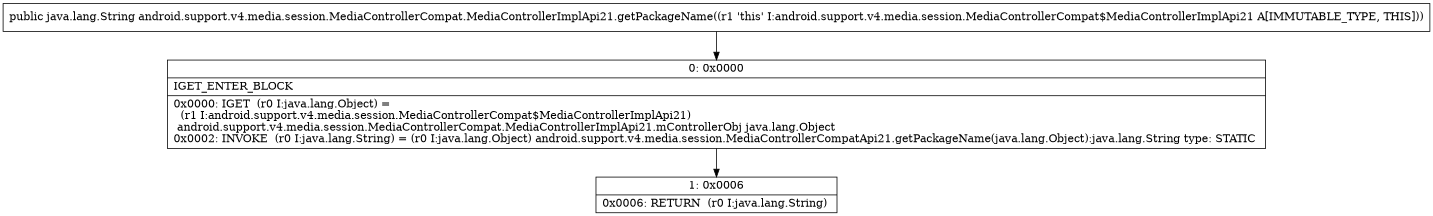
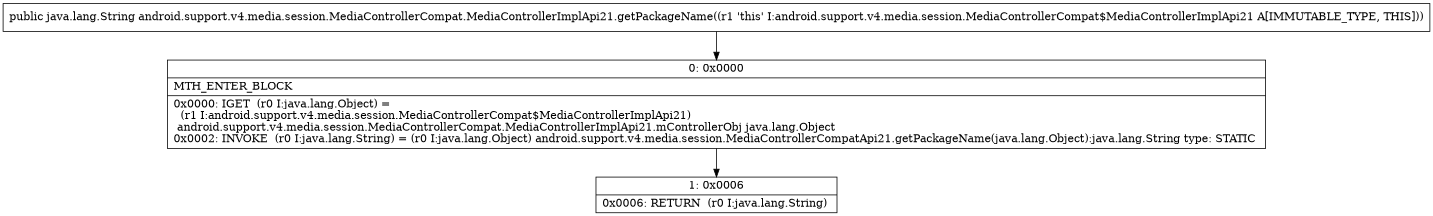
(233, 86) -> (233, 86)
